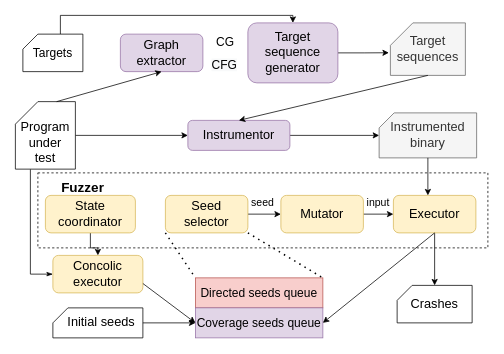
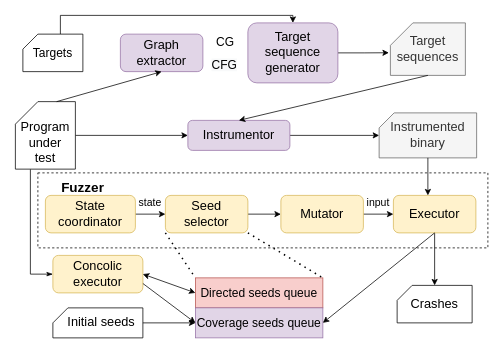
none -> (150, 203)
(263, 203) -> none
(90, 245) -> (159, 214)
none -> (169, 284)
